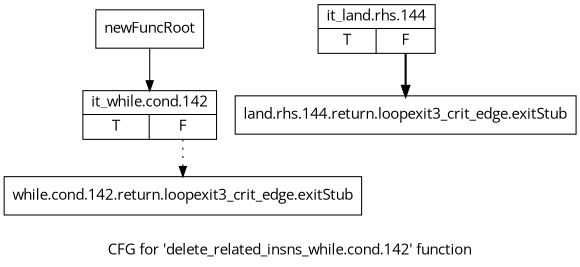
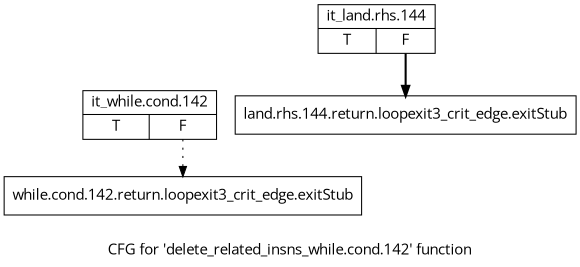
(150, 29) -> none
